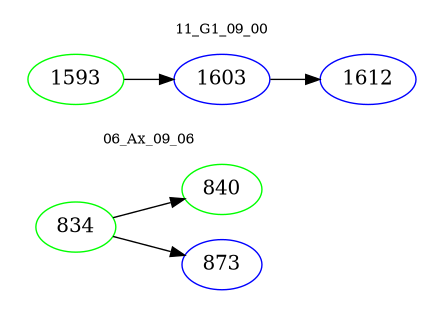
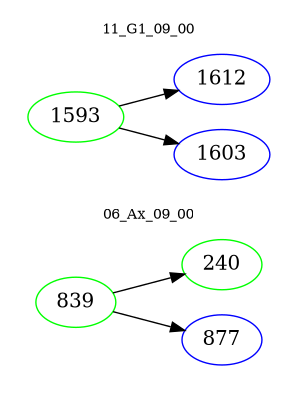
(288, 79) -> (142, 100)
(149, 140) -> (149, 215)
(222, 189) -> (222, 265)
(76, 227) -> (76, 302)
(222, 265) -> (222, 340)
